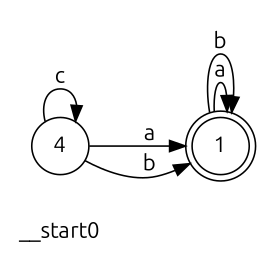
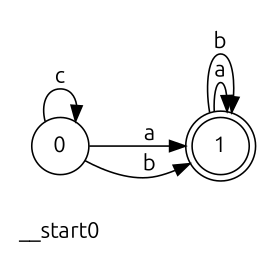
(60, 146) -> (60, 146)
